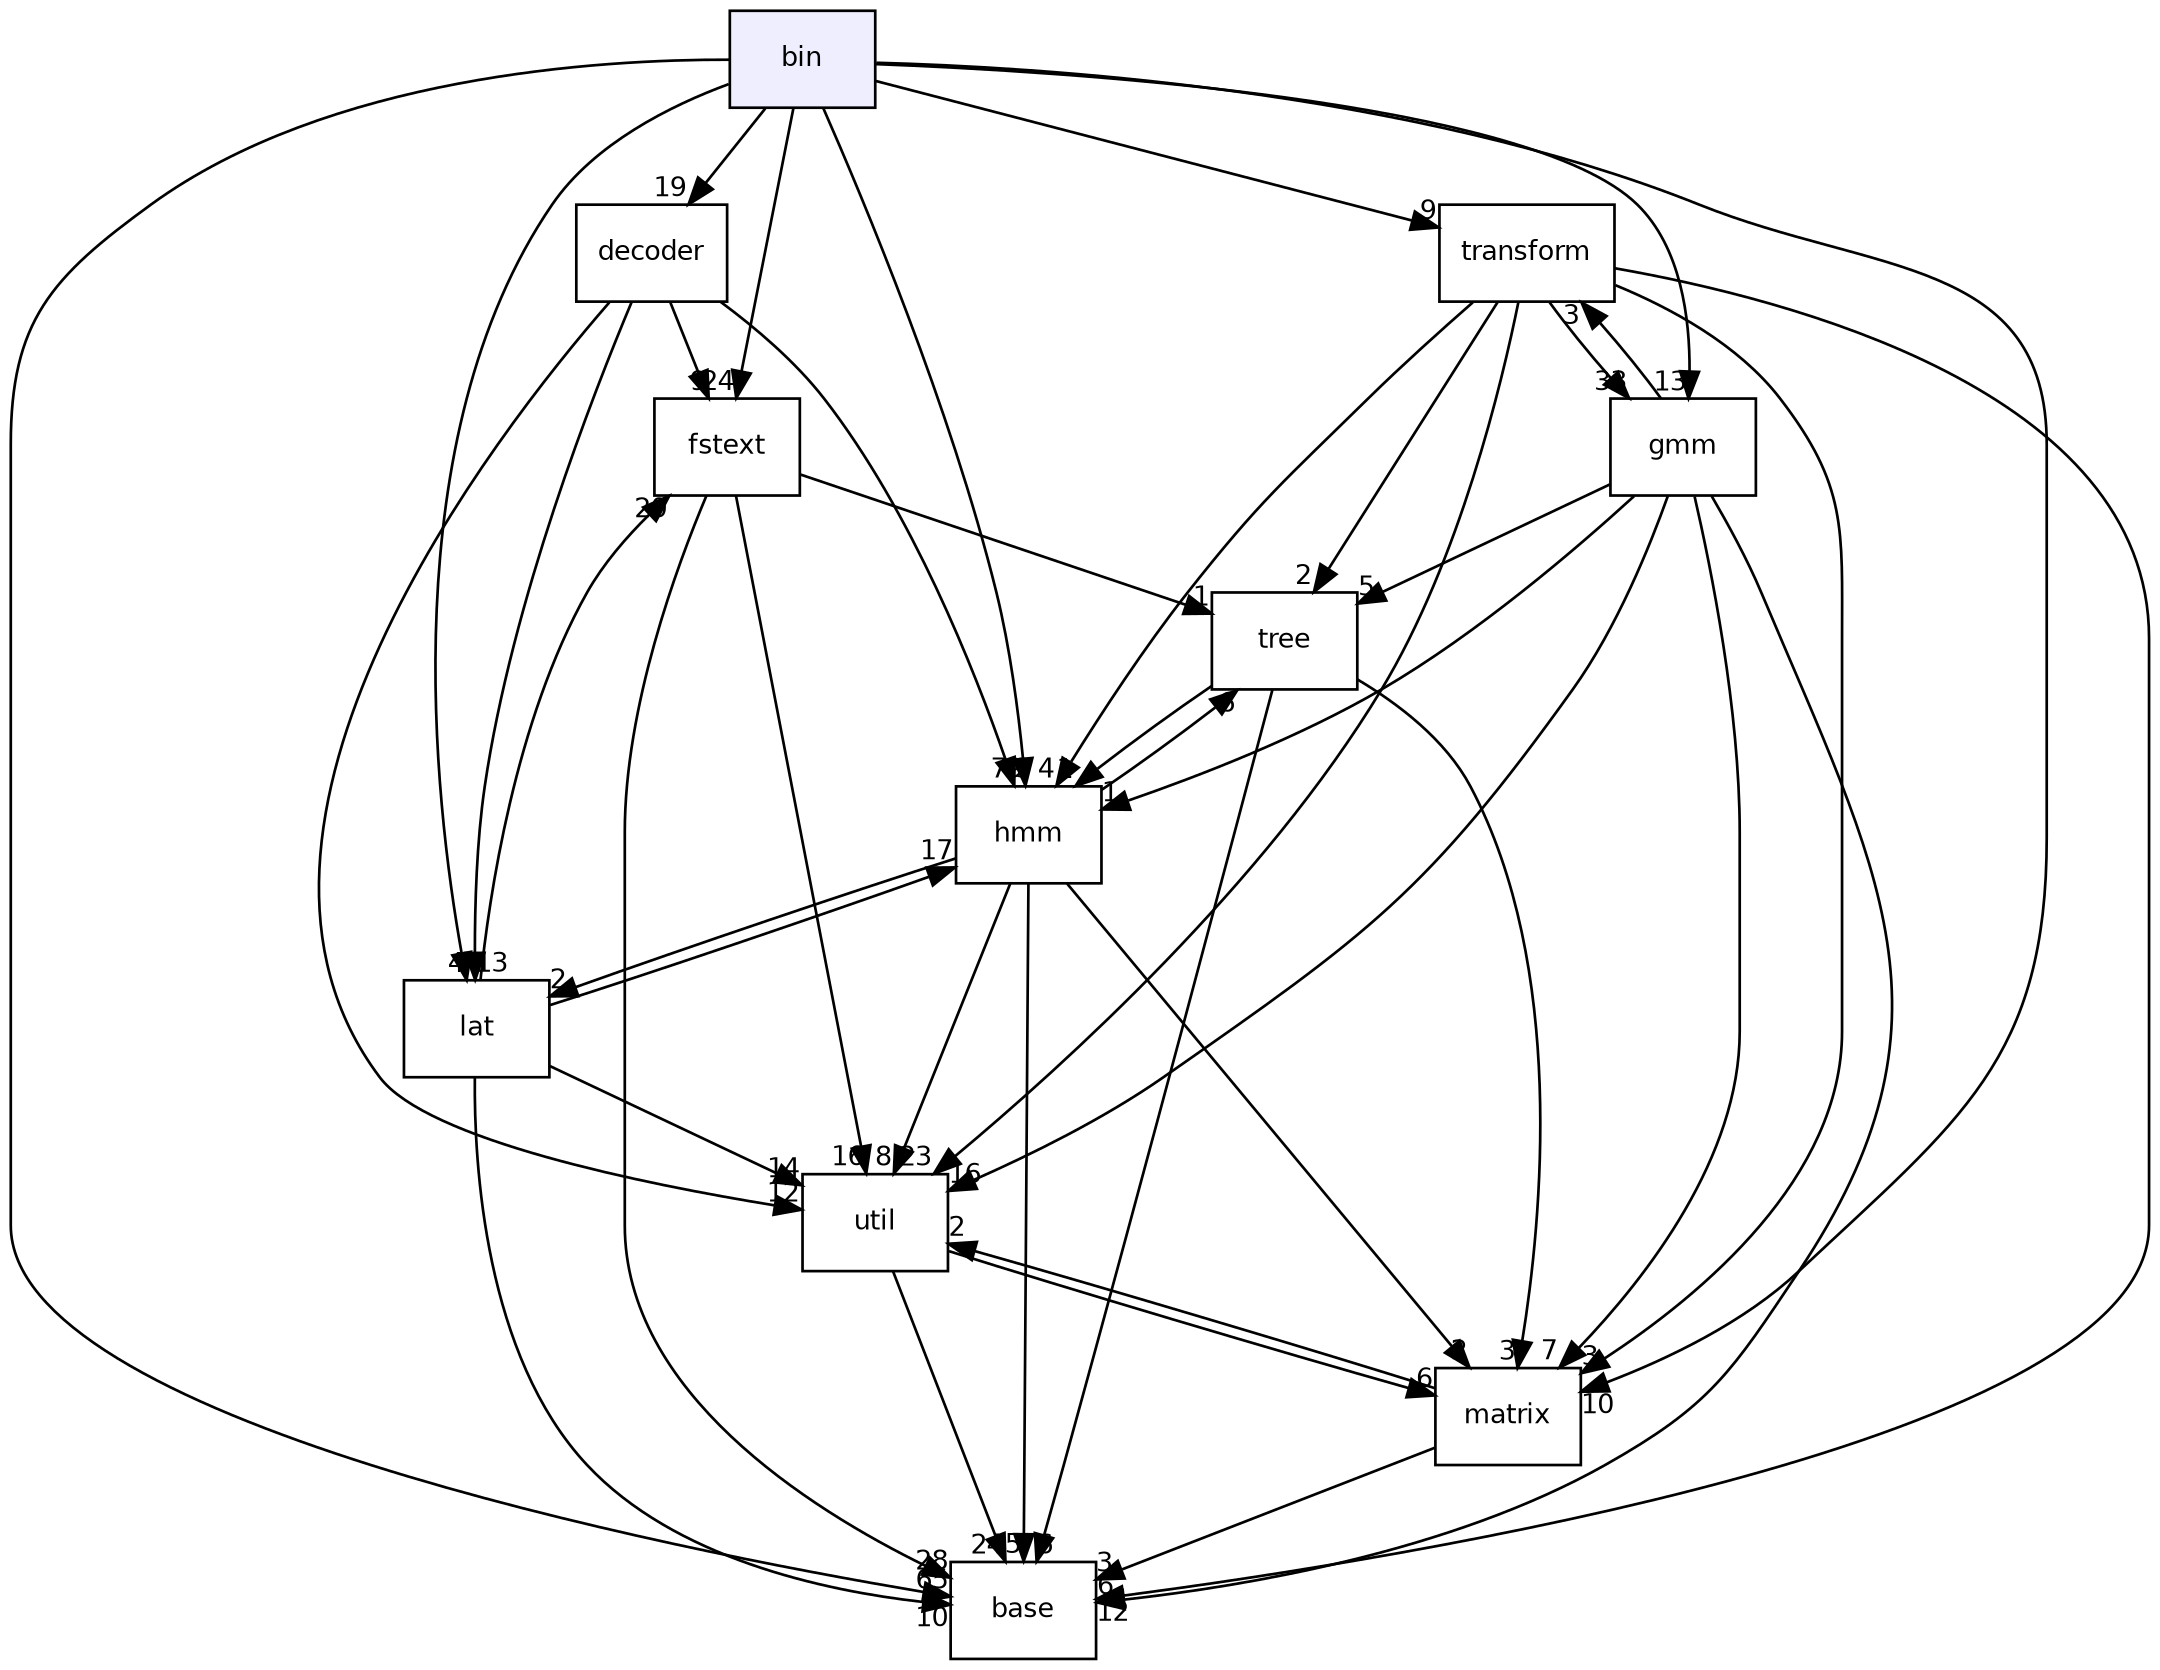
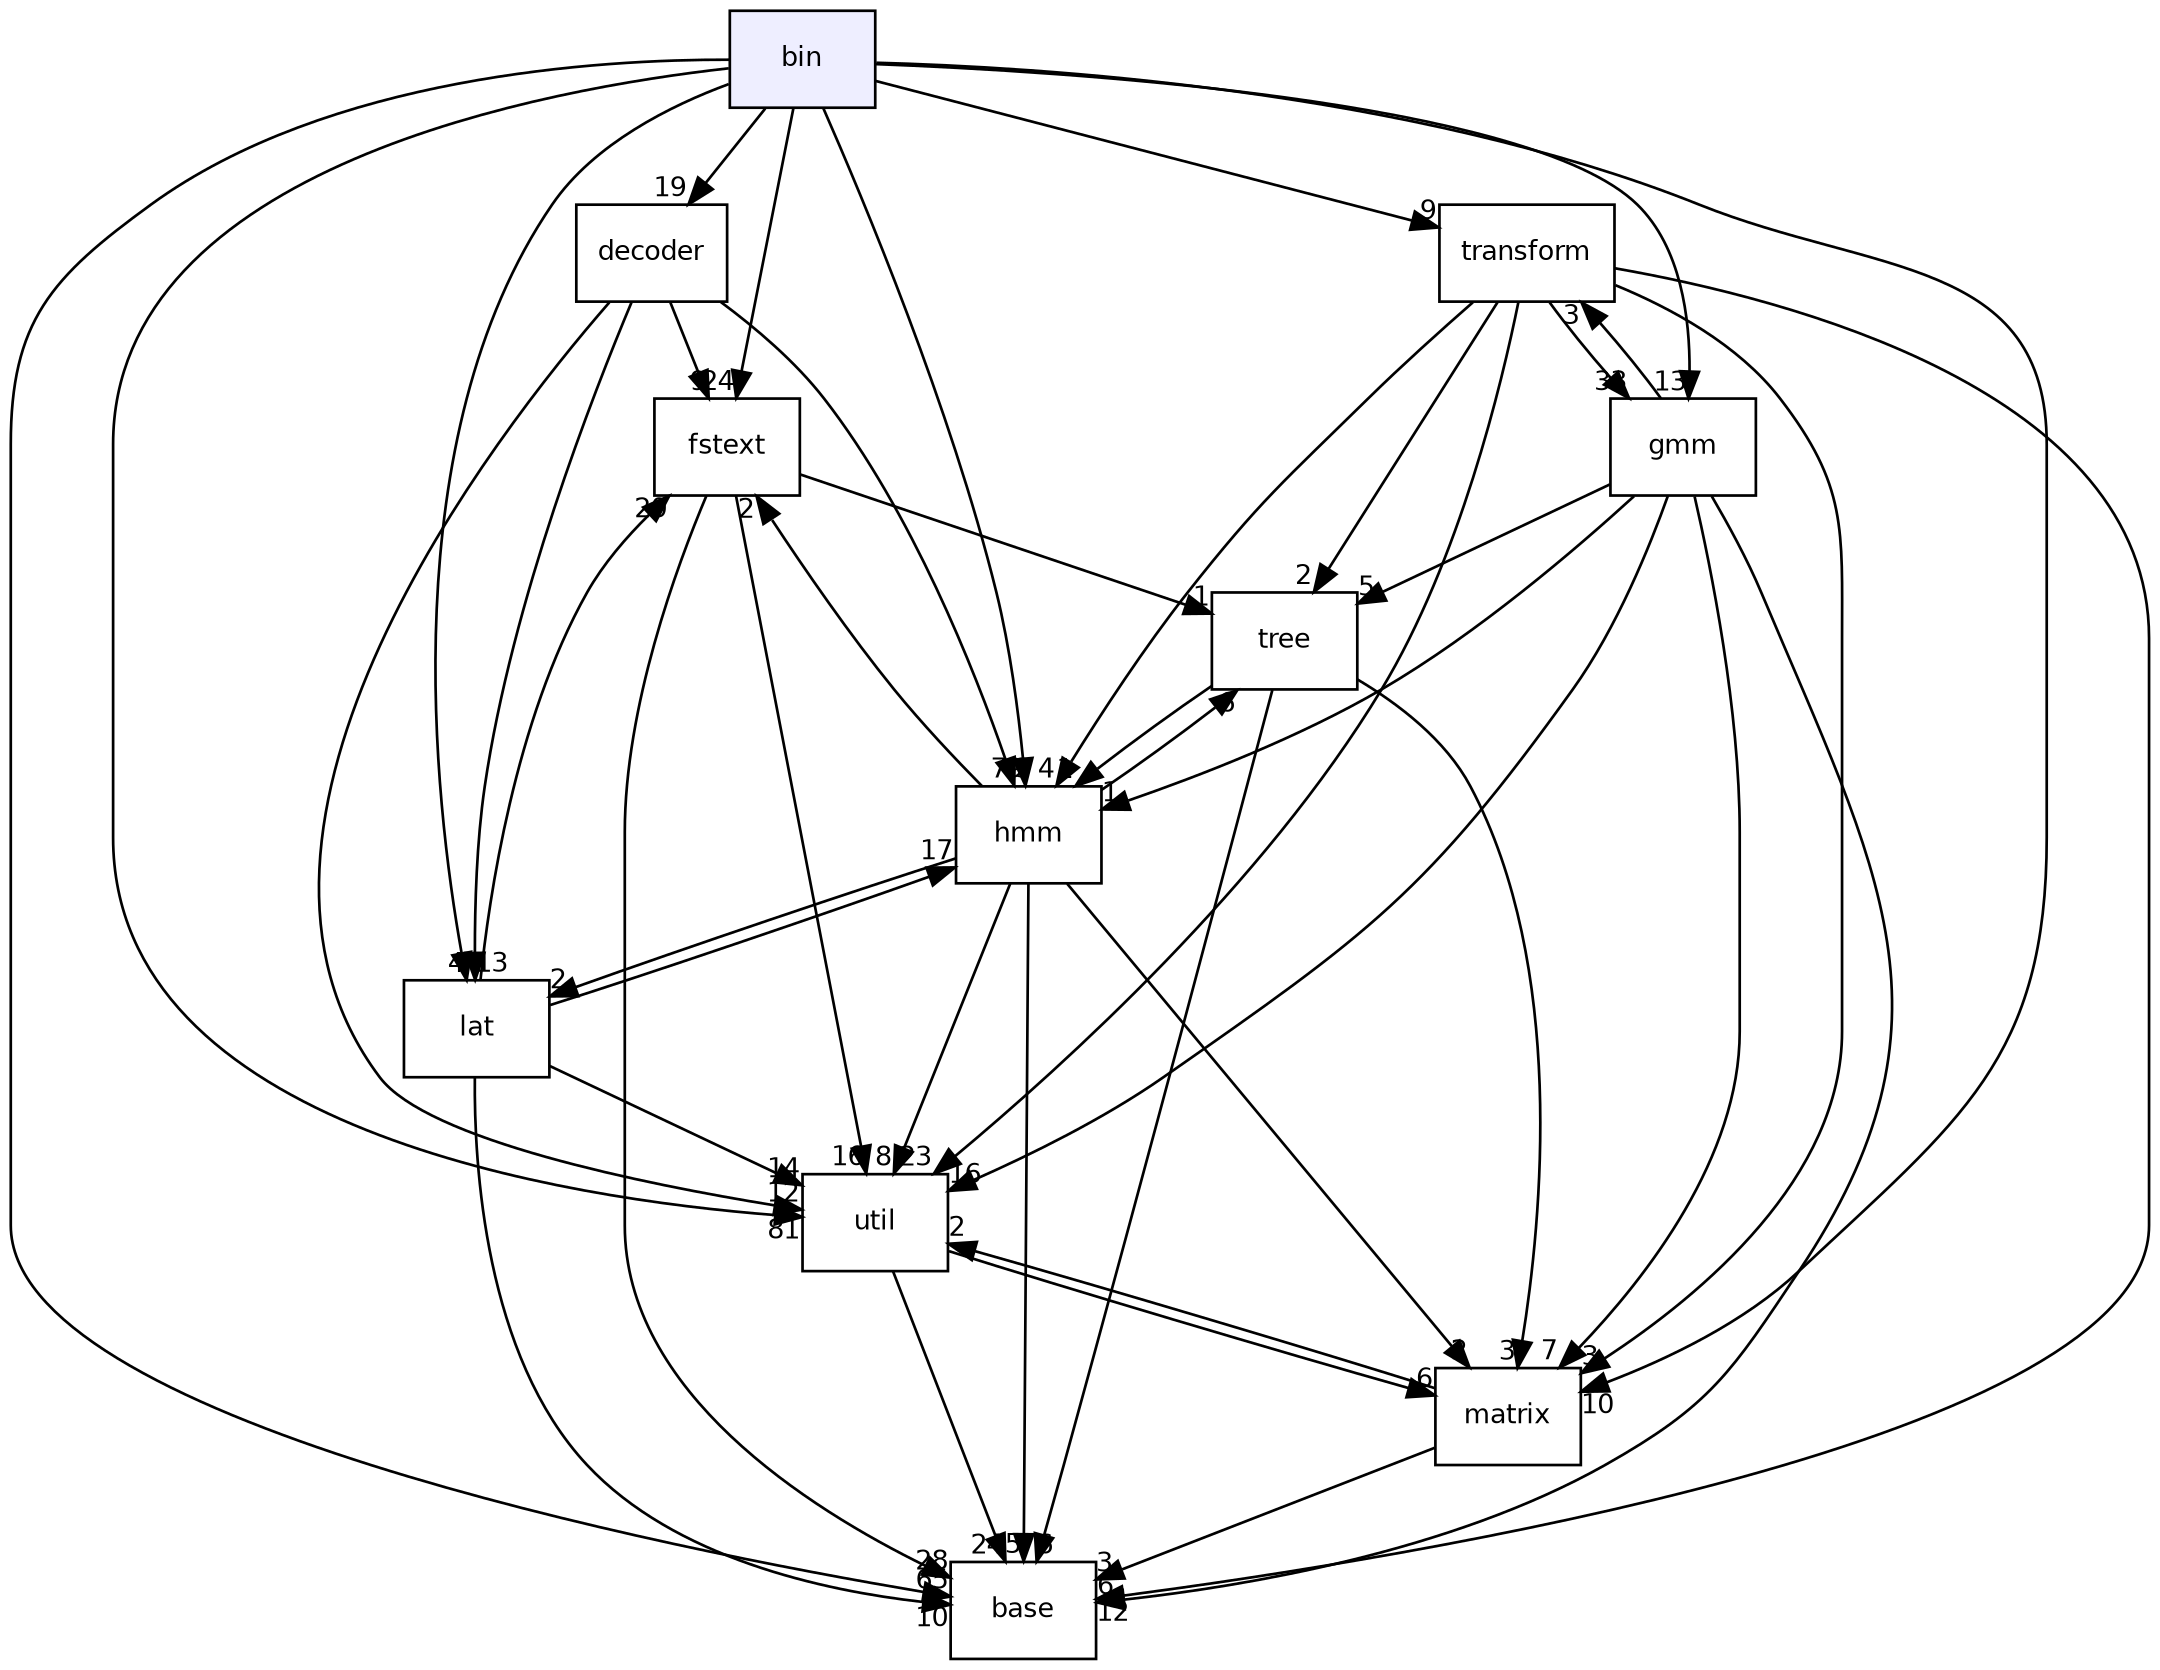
none -> (870, 659)
none -> (113, 665)
